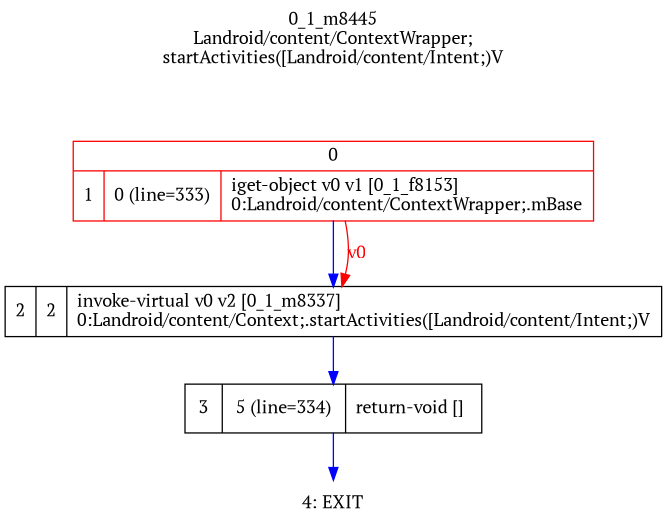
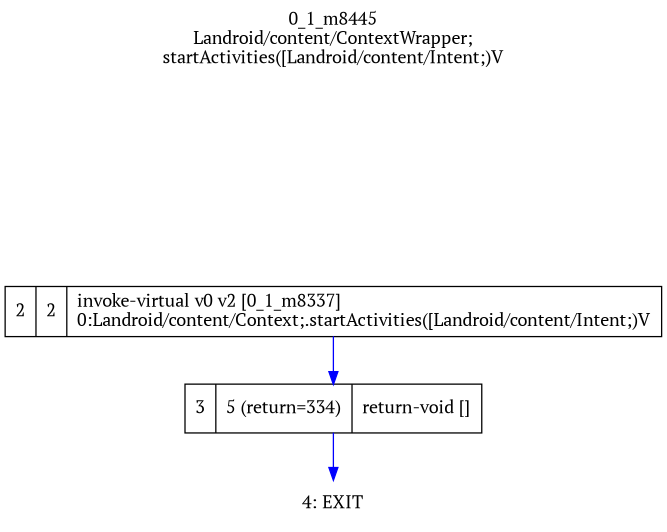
(333, 181) -> none
(284, 408) -> (284, 408)
